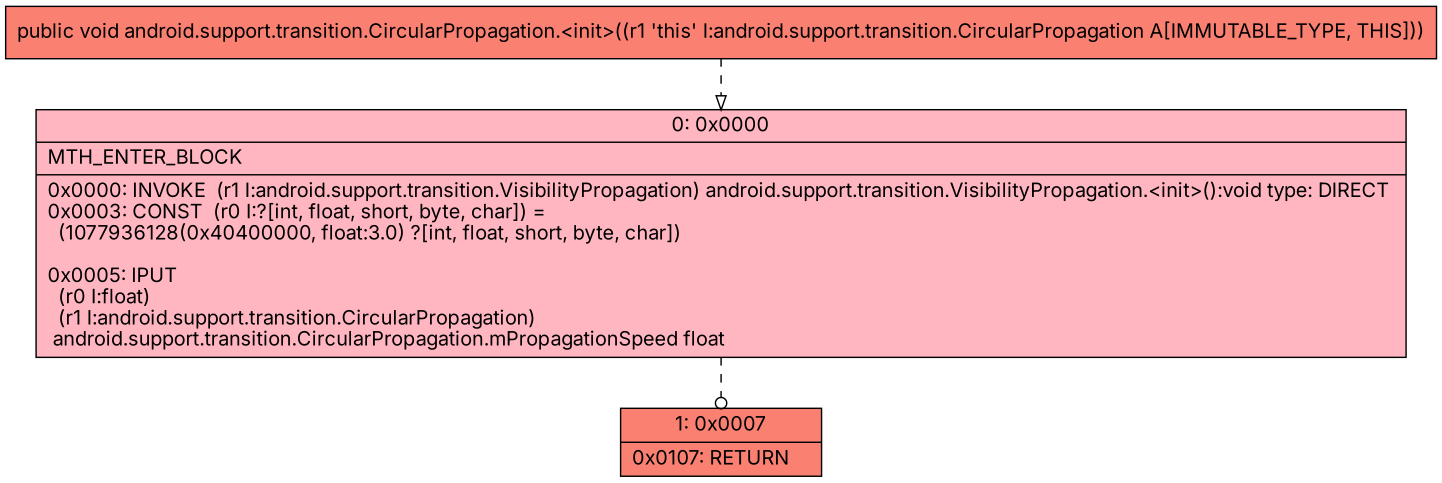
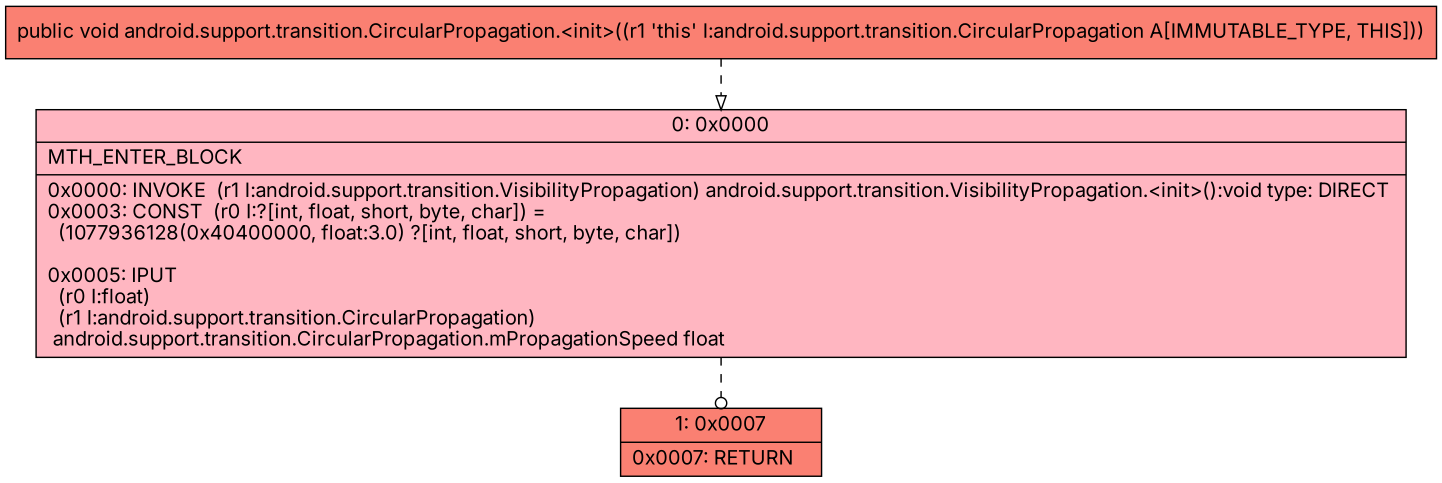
(719, 459) -> (721, 459)
